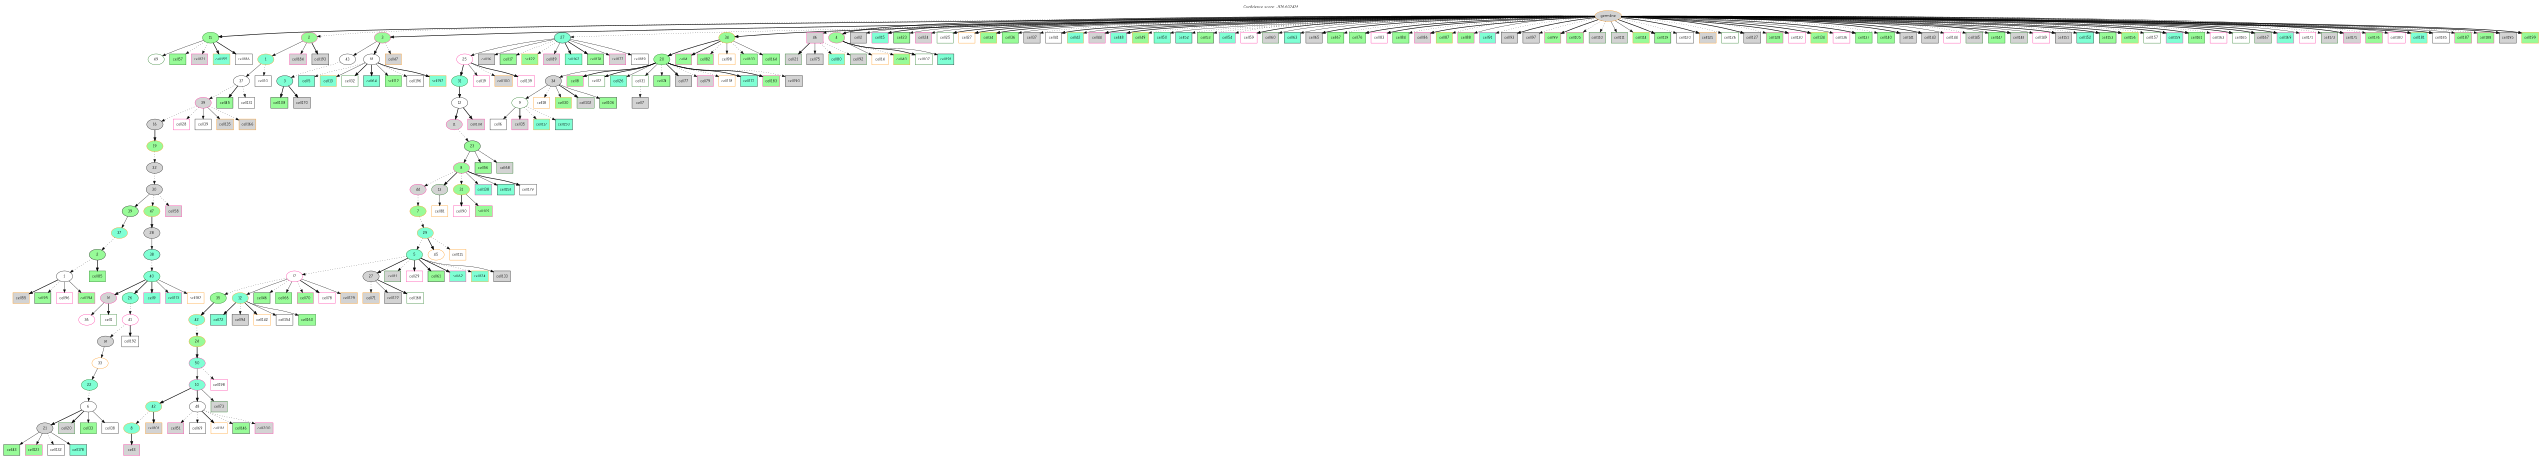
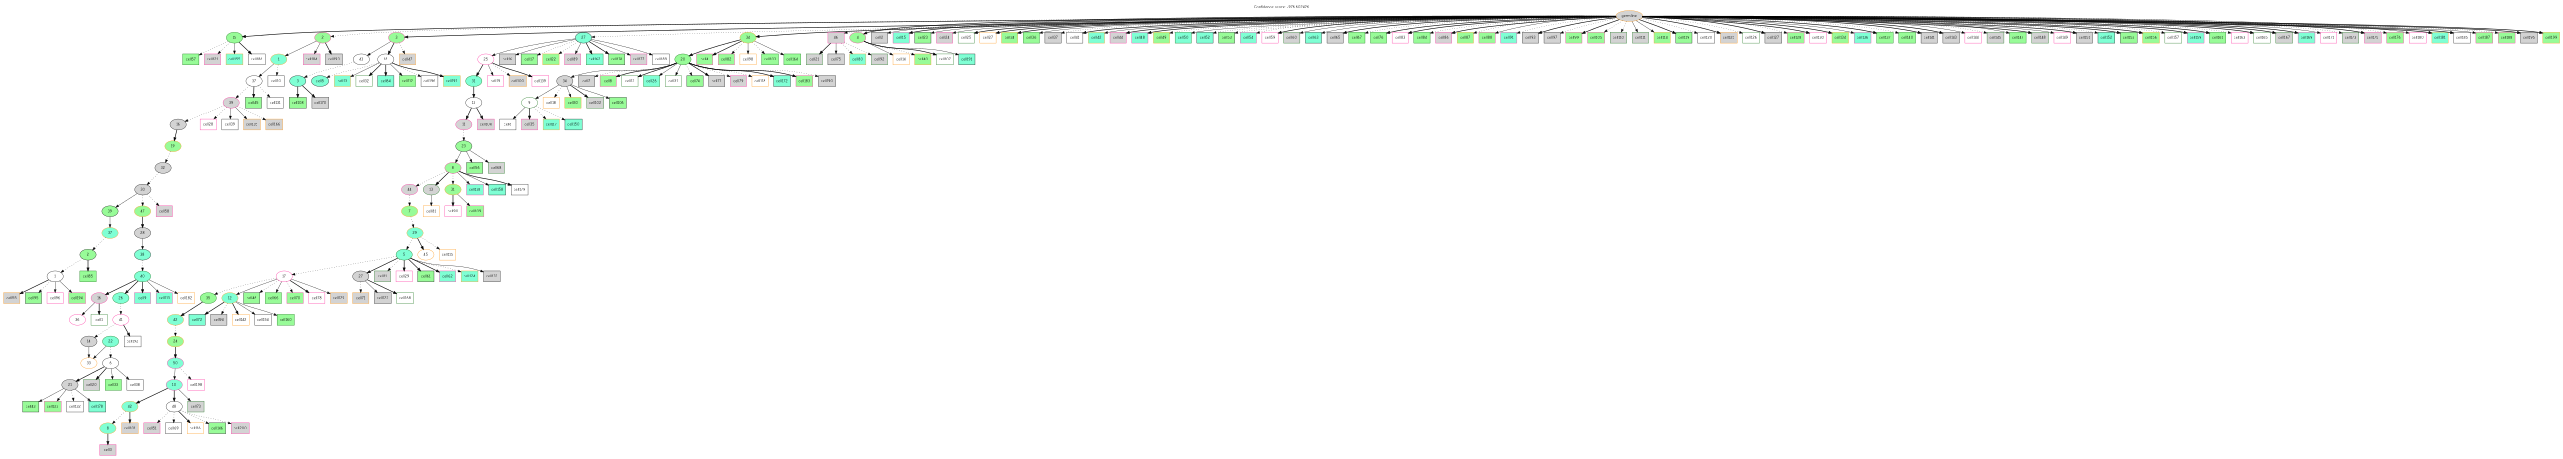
(1841, 38) -> (1863, 38)
(215, 47) -> (234, 47)
(156, 59) -> none
(307, 81) -> (320, 81)
(640, 90) -> (637, 70)
(95, 373) -> (101, 351)
